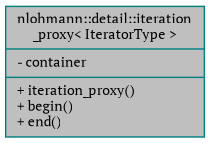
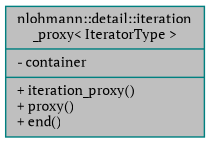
(45, 106) -> (46, 106)
